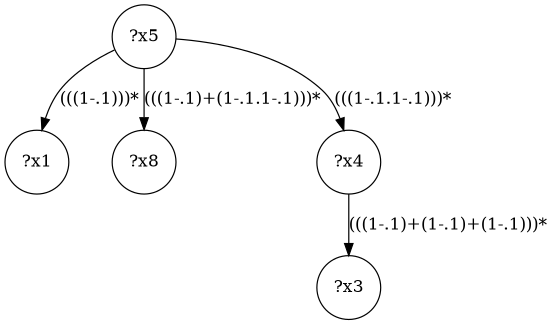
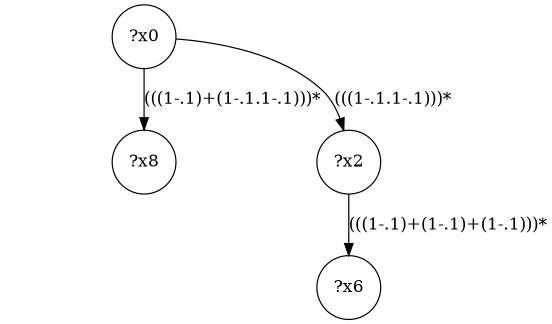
(144, 37) -> (144, 37)
(37, 162) -> none
(349, 162) -> (349, 162)
(349, 288) -> (349, 288)
